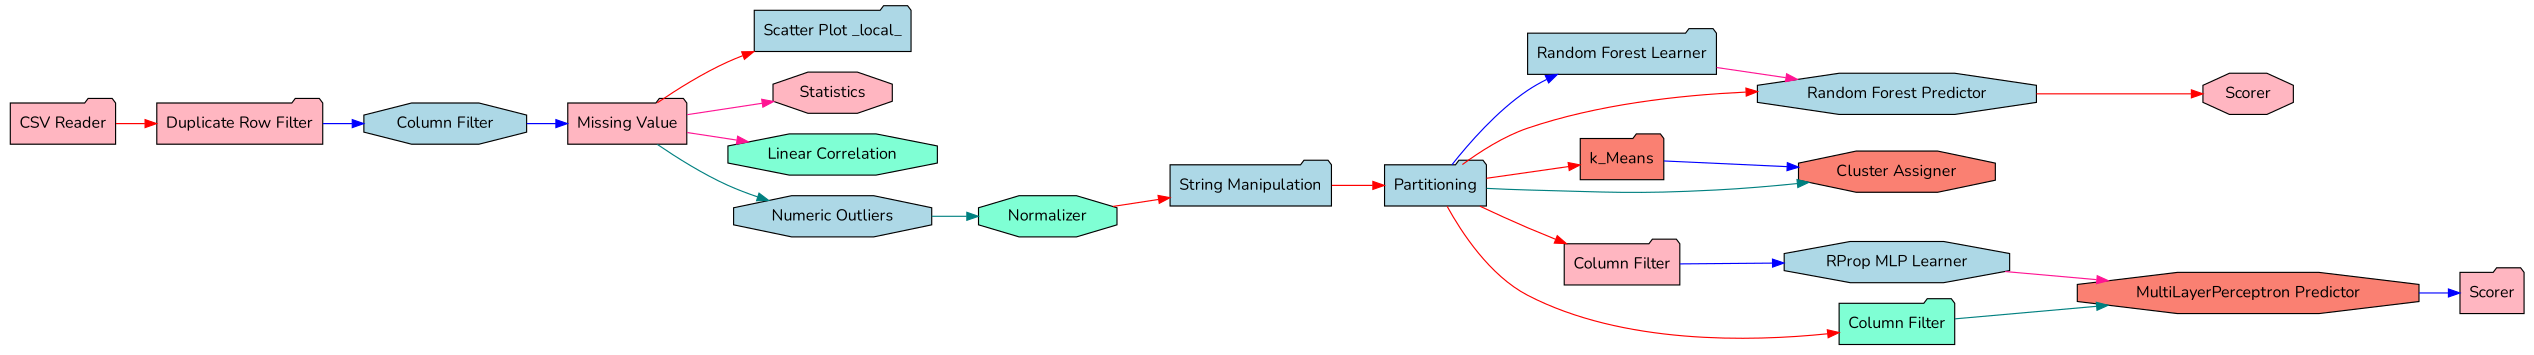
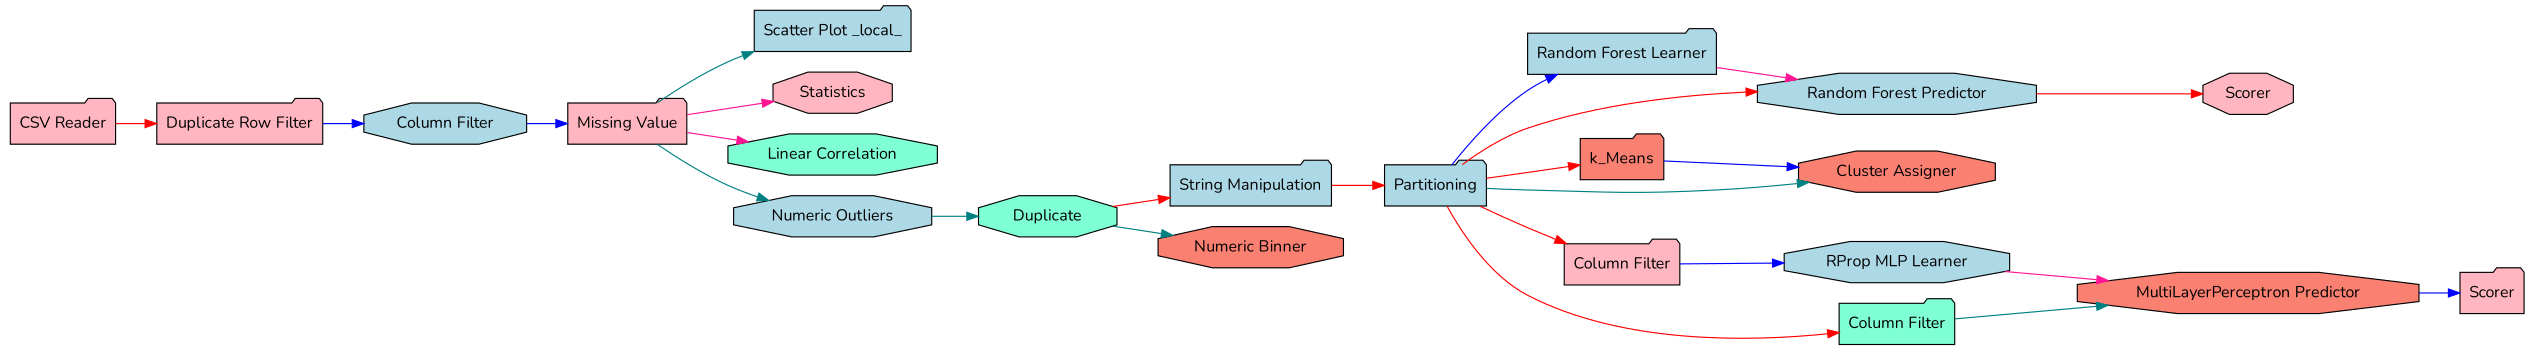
(699, 77) -> (699, 77)
(1048, 216) -> (1048, 216)
none -> (1251, 247)
